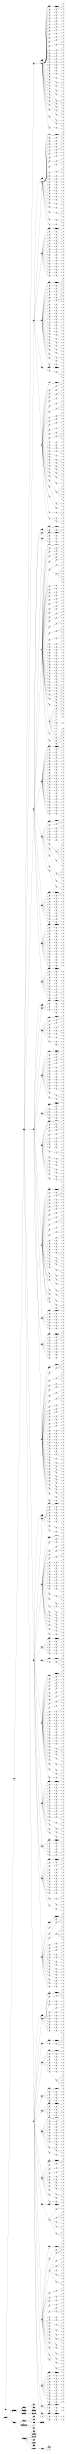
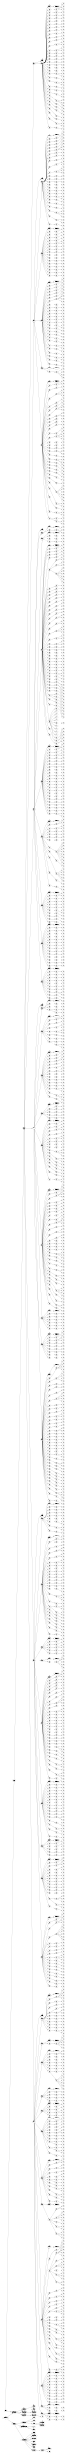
none -> (42, 2422)
